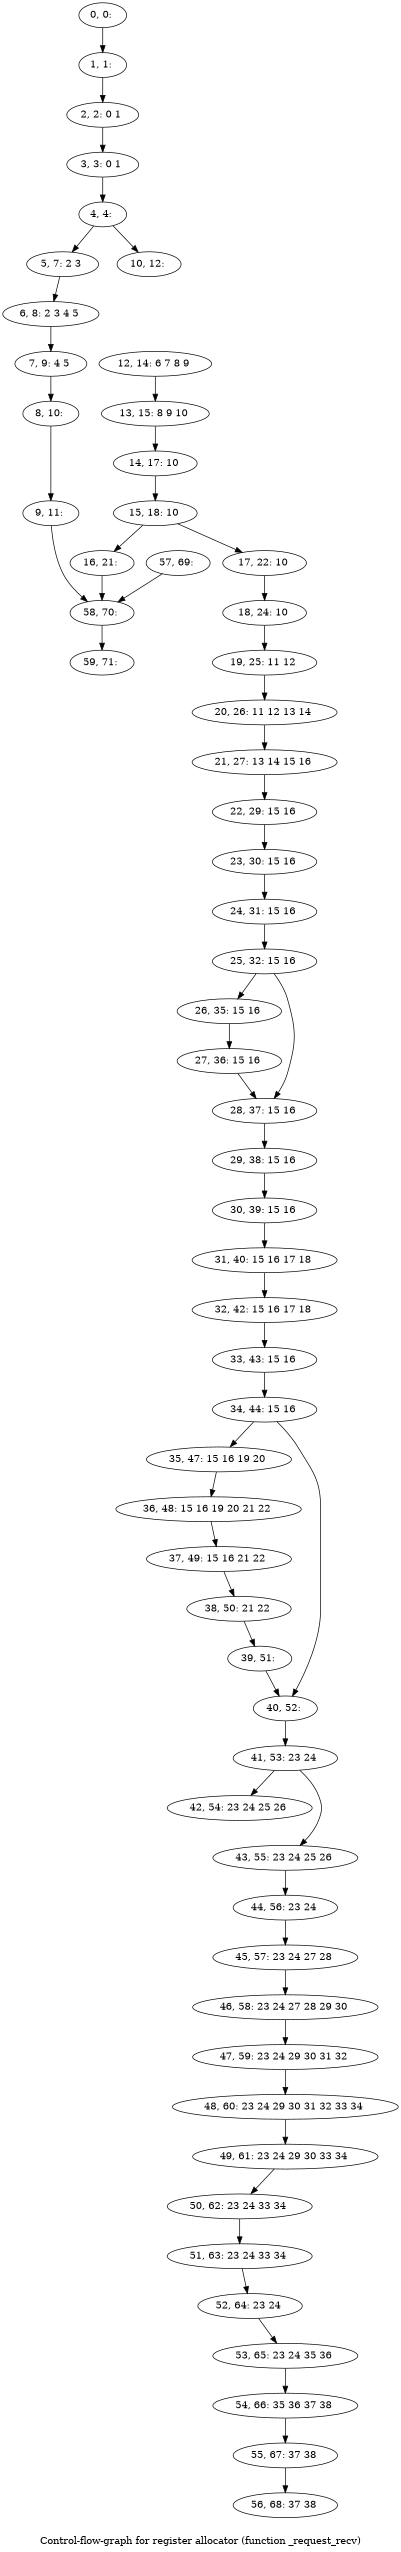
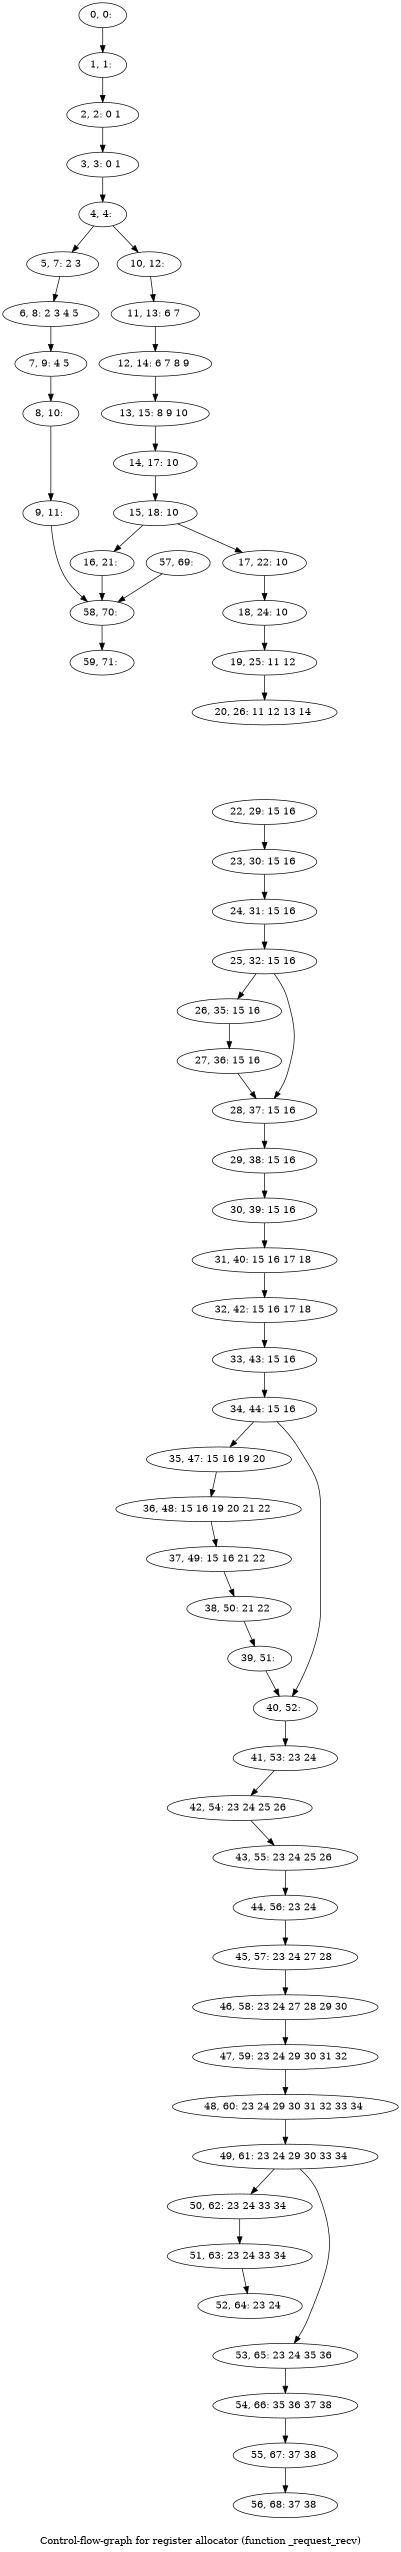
none -> (155, 314)
(265, 762) -> none
(321, 1804) -> (260, 1830)
(266, 2328) -> (329, 2252)
